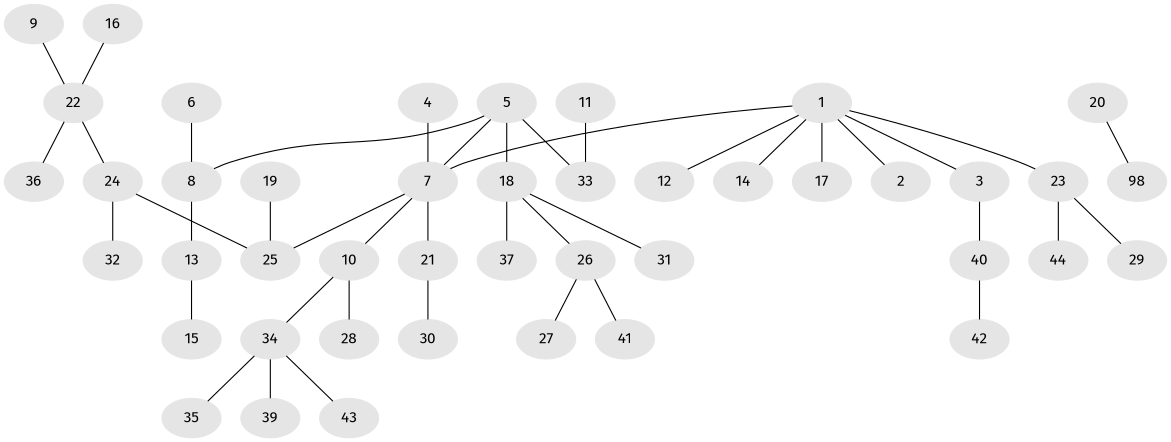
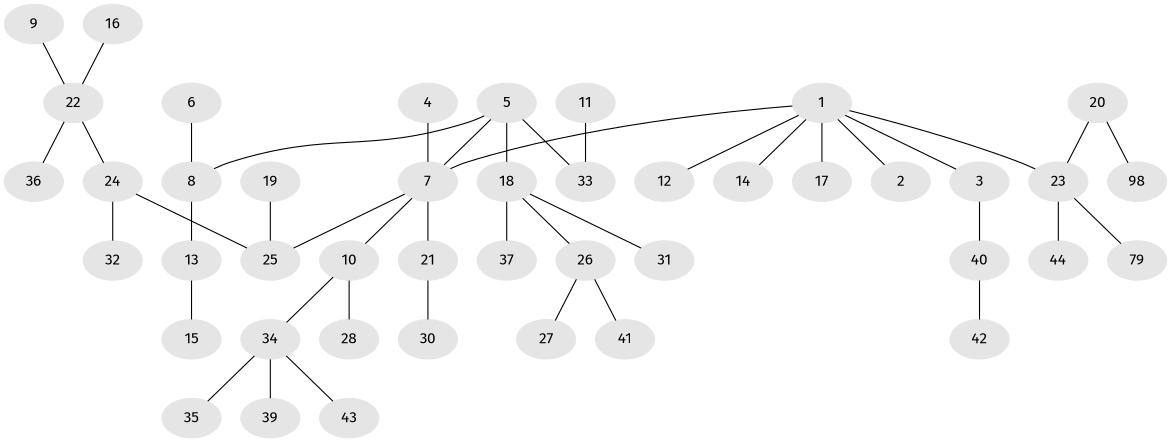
none -> (1078, 142)
(1137, 260) -> (1137, 260)
